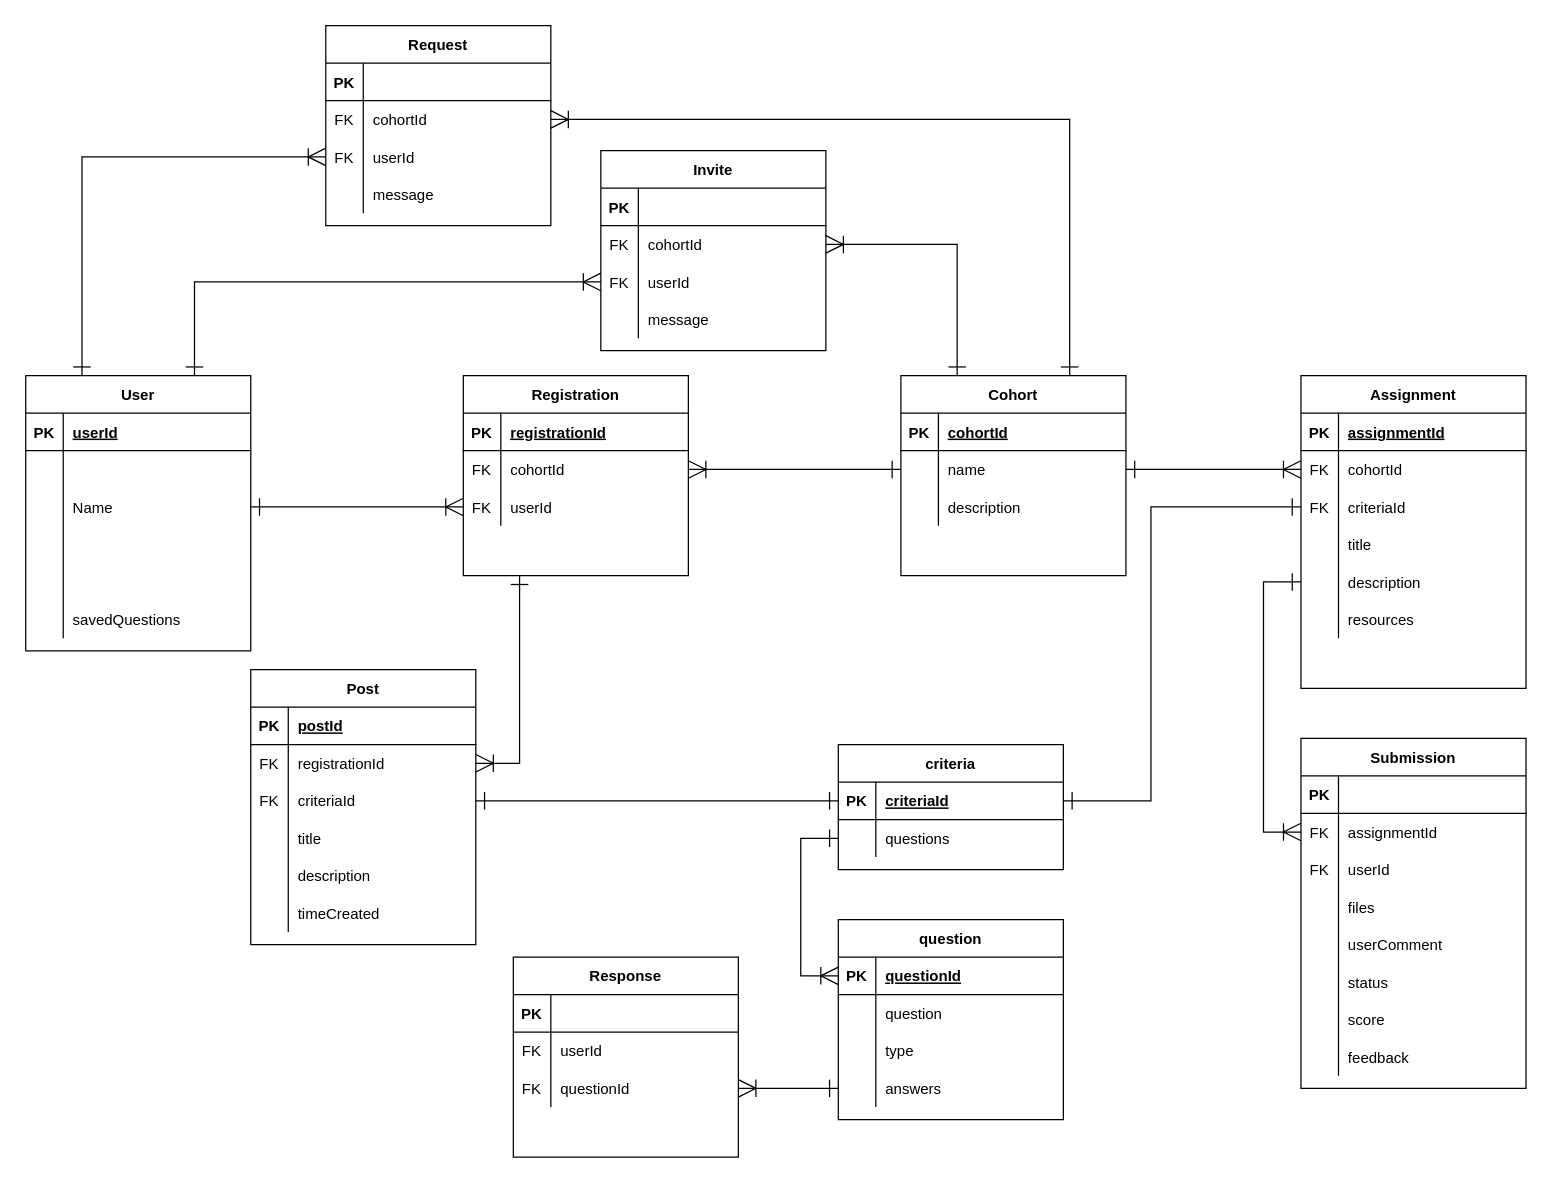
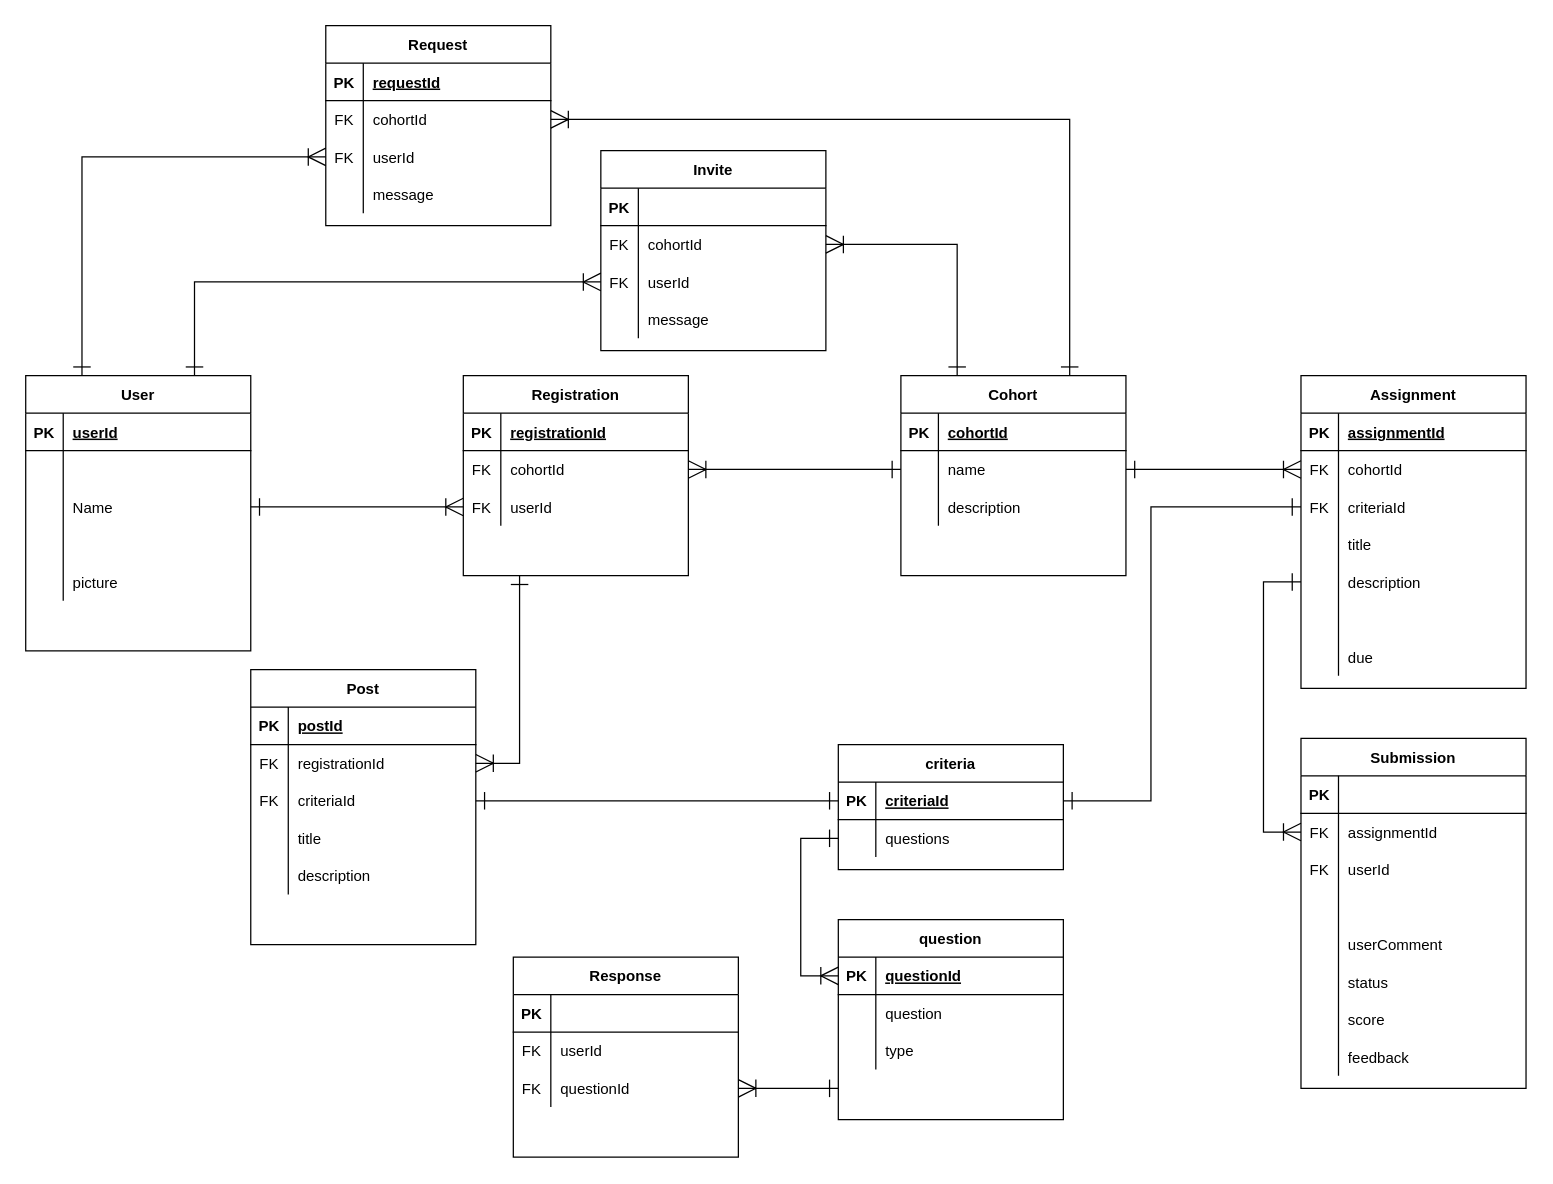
none -> (457, 82)
none -> (157, 582)
(157, 619) -> none
(1432, 619) -> none
none -> (1432, 657)
(1432, 907) -> none
(382, 913) -> none
(969, 1088) -> none
